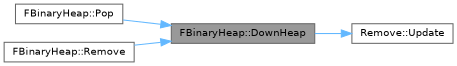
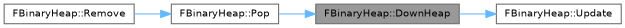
(402, 34) -> (559, 14)
(148, 44) -> (147, 14)
